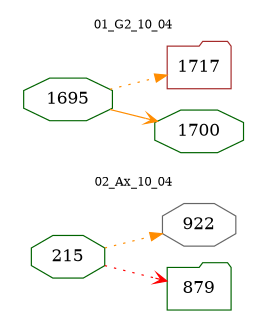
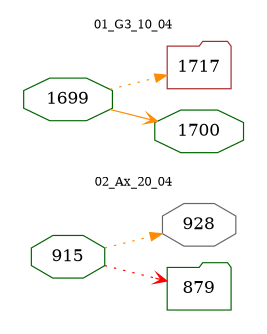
(133, 25) -> (133, 25)
(68, 99) -> (68, 99)
(134, 183) -> (134, 183)
(199, 225) -> (199, 225)
(68, 257) -> (68, 257)
